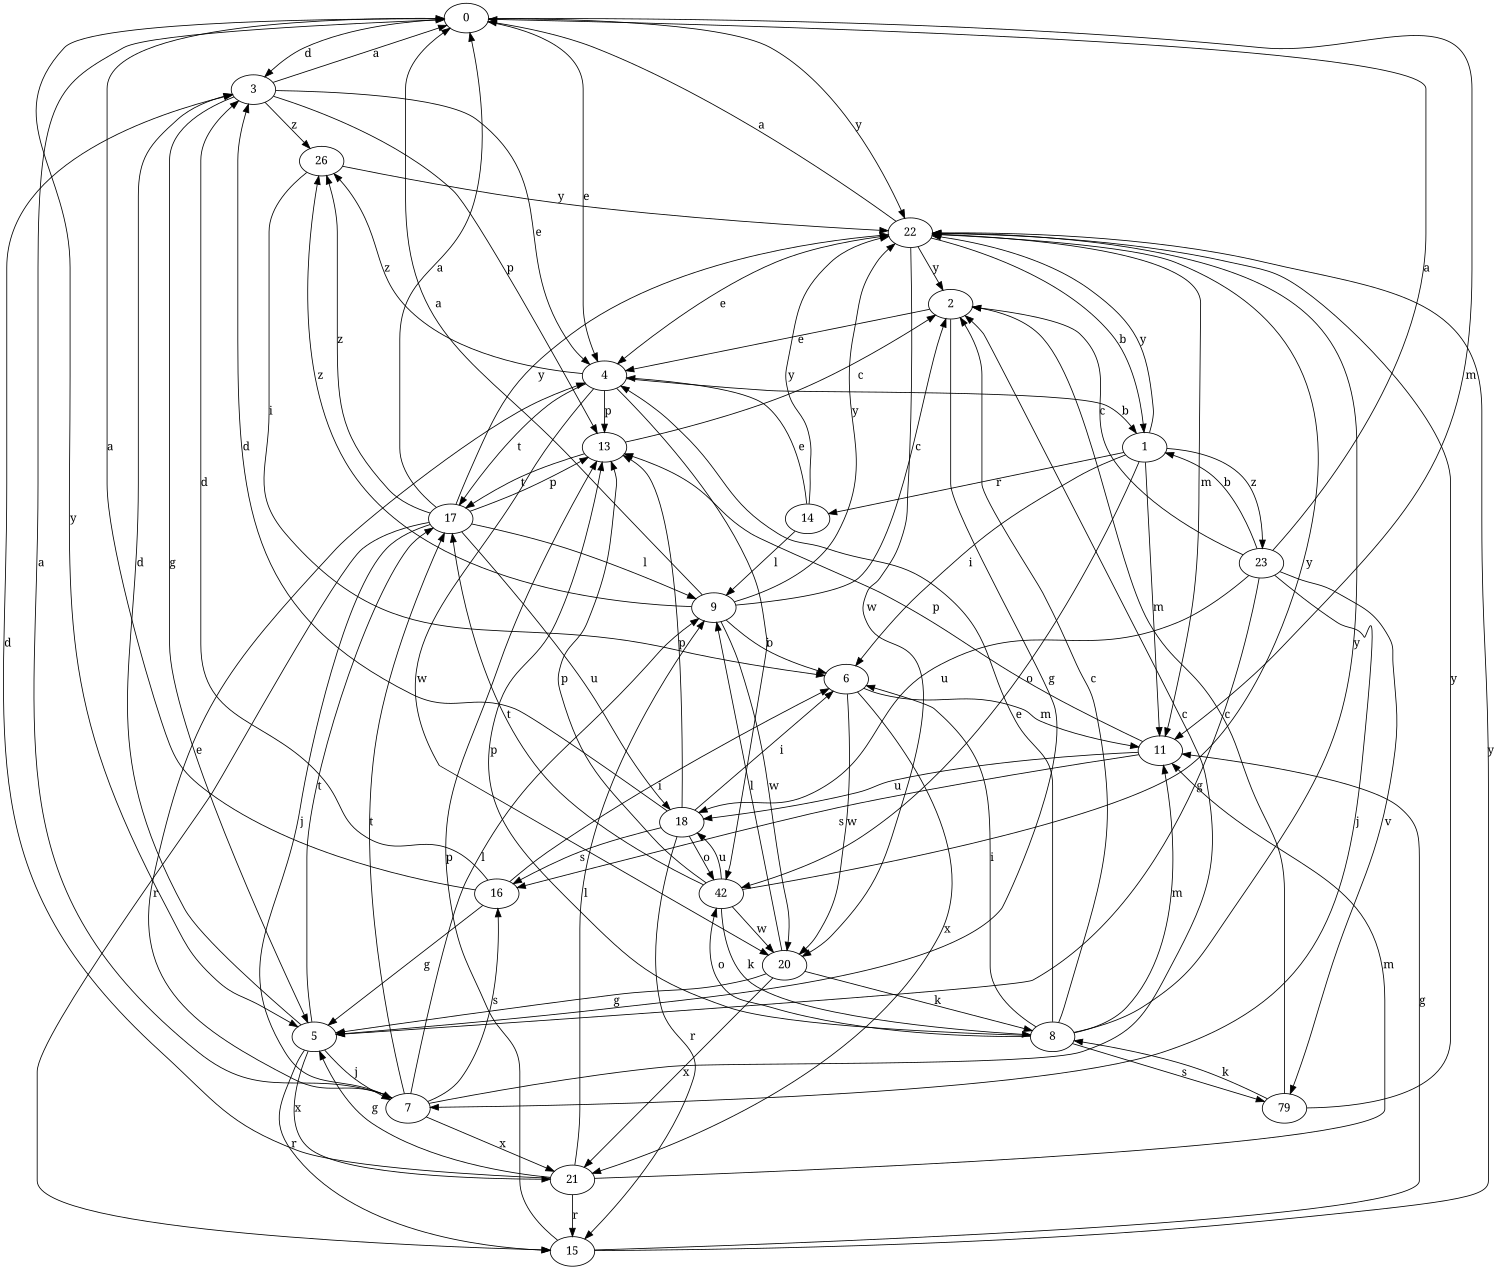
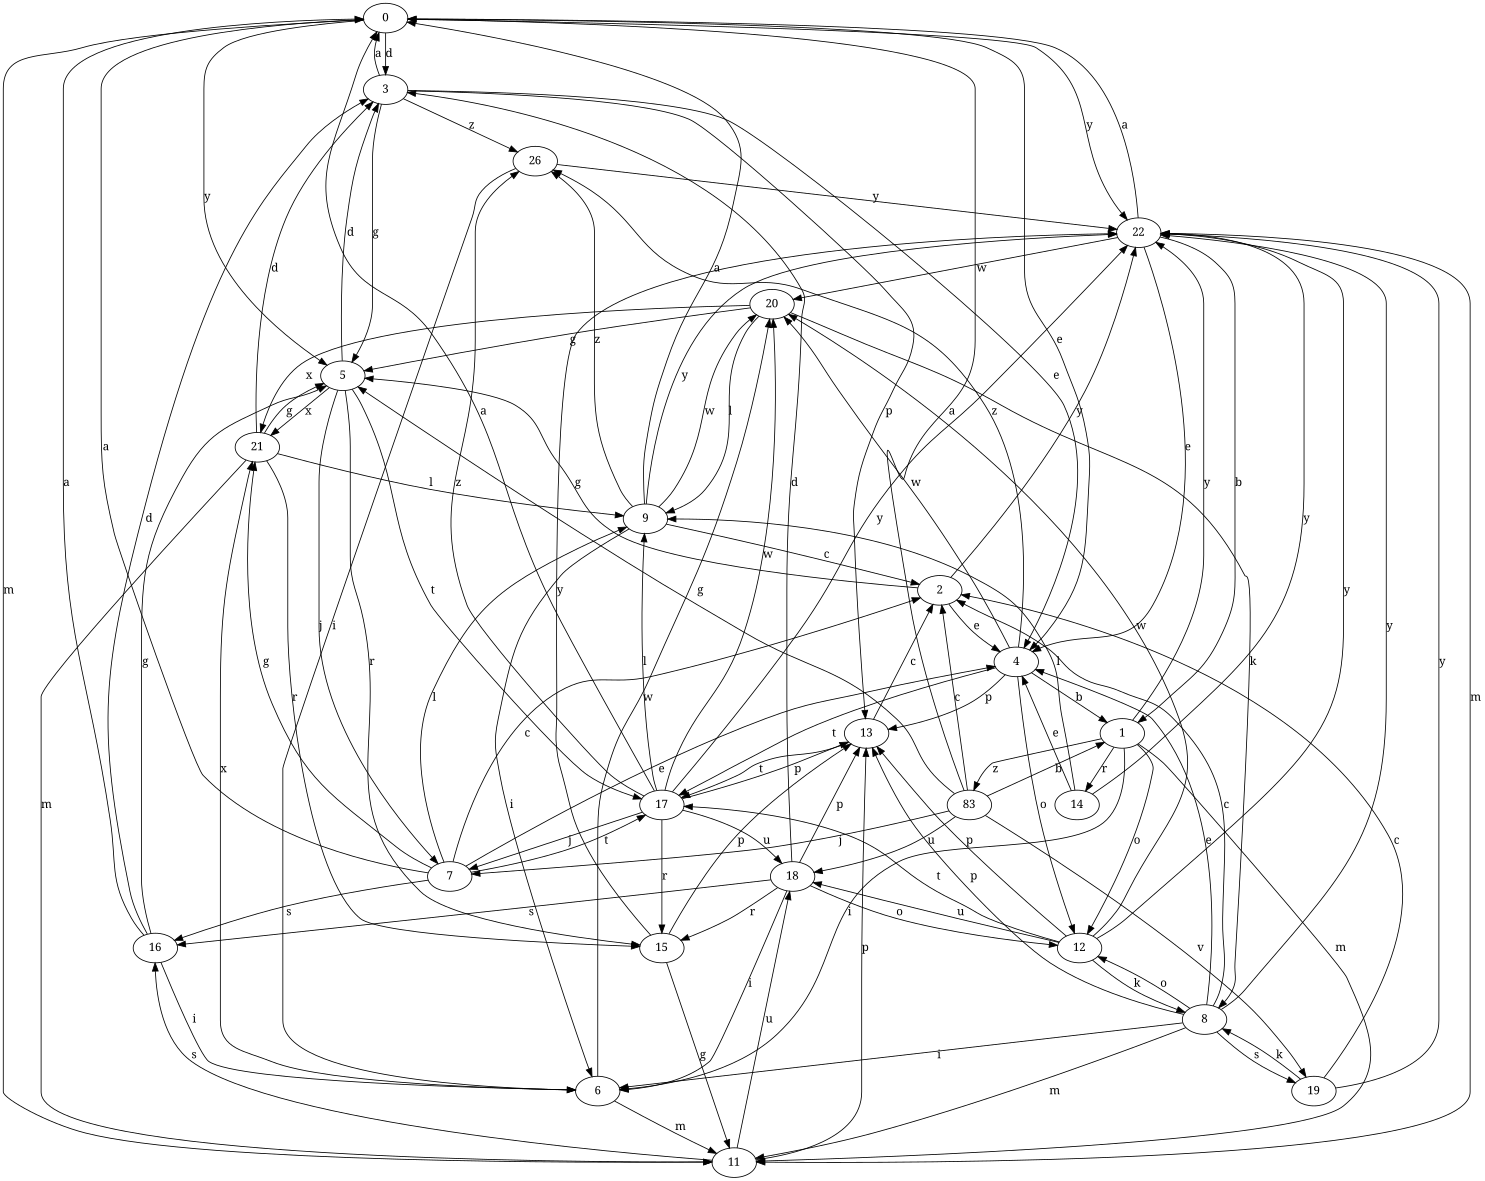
(928, 265) -> (1064, 428)
(1261, 563) -> (969, 805)
none -> (758, 581)
(721, 894) -> (1080, 948)
(1284, 1108) -> (1314, 1091)
(503, 1144) -> (266, 662)
